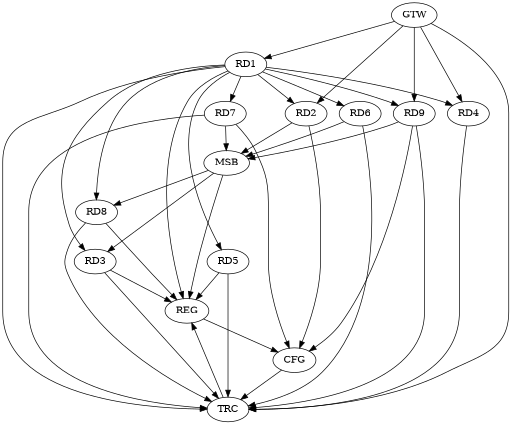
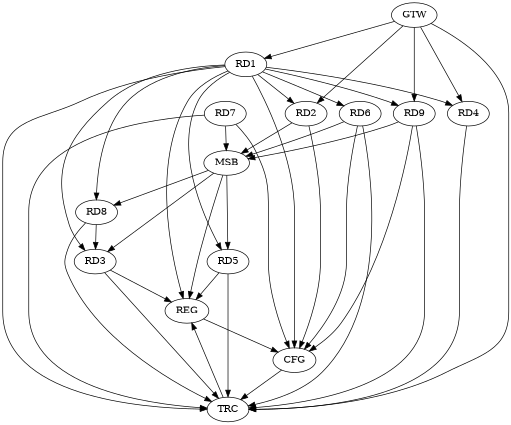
(237, 86) -> (294, 205)
none -> (227, 209)
none -> (346, 239)
(139, 259) -> (96, 234)
